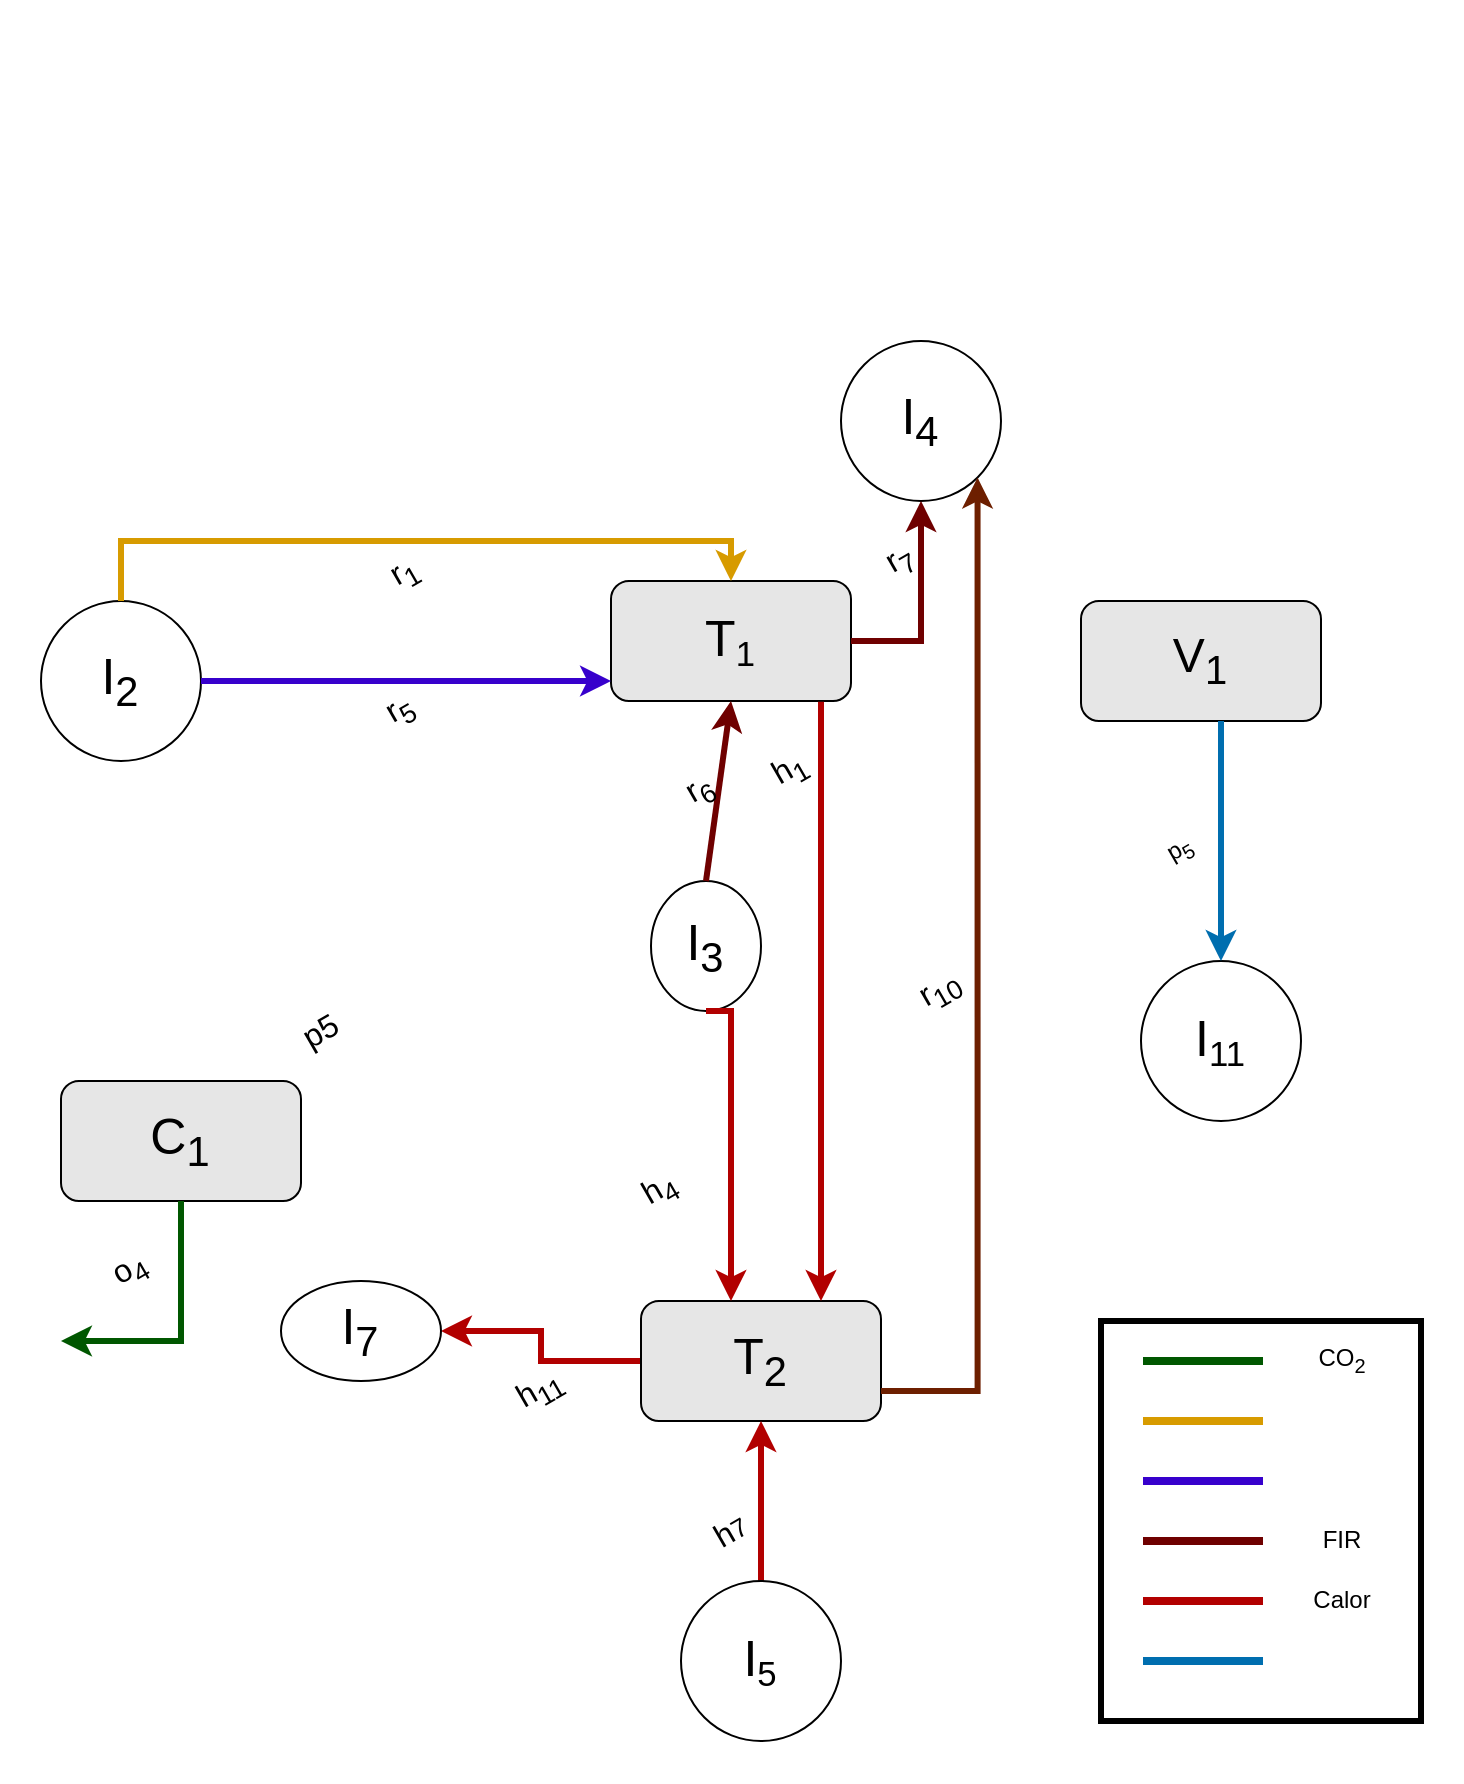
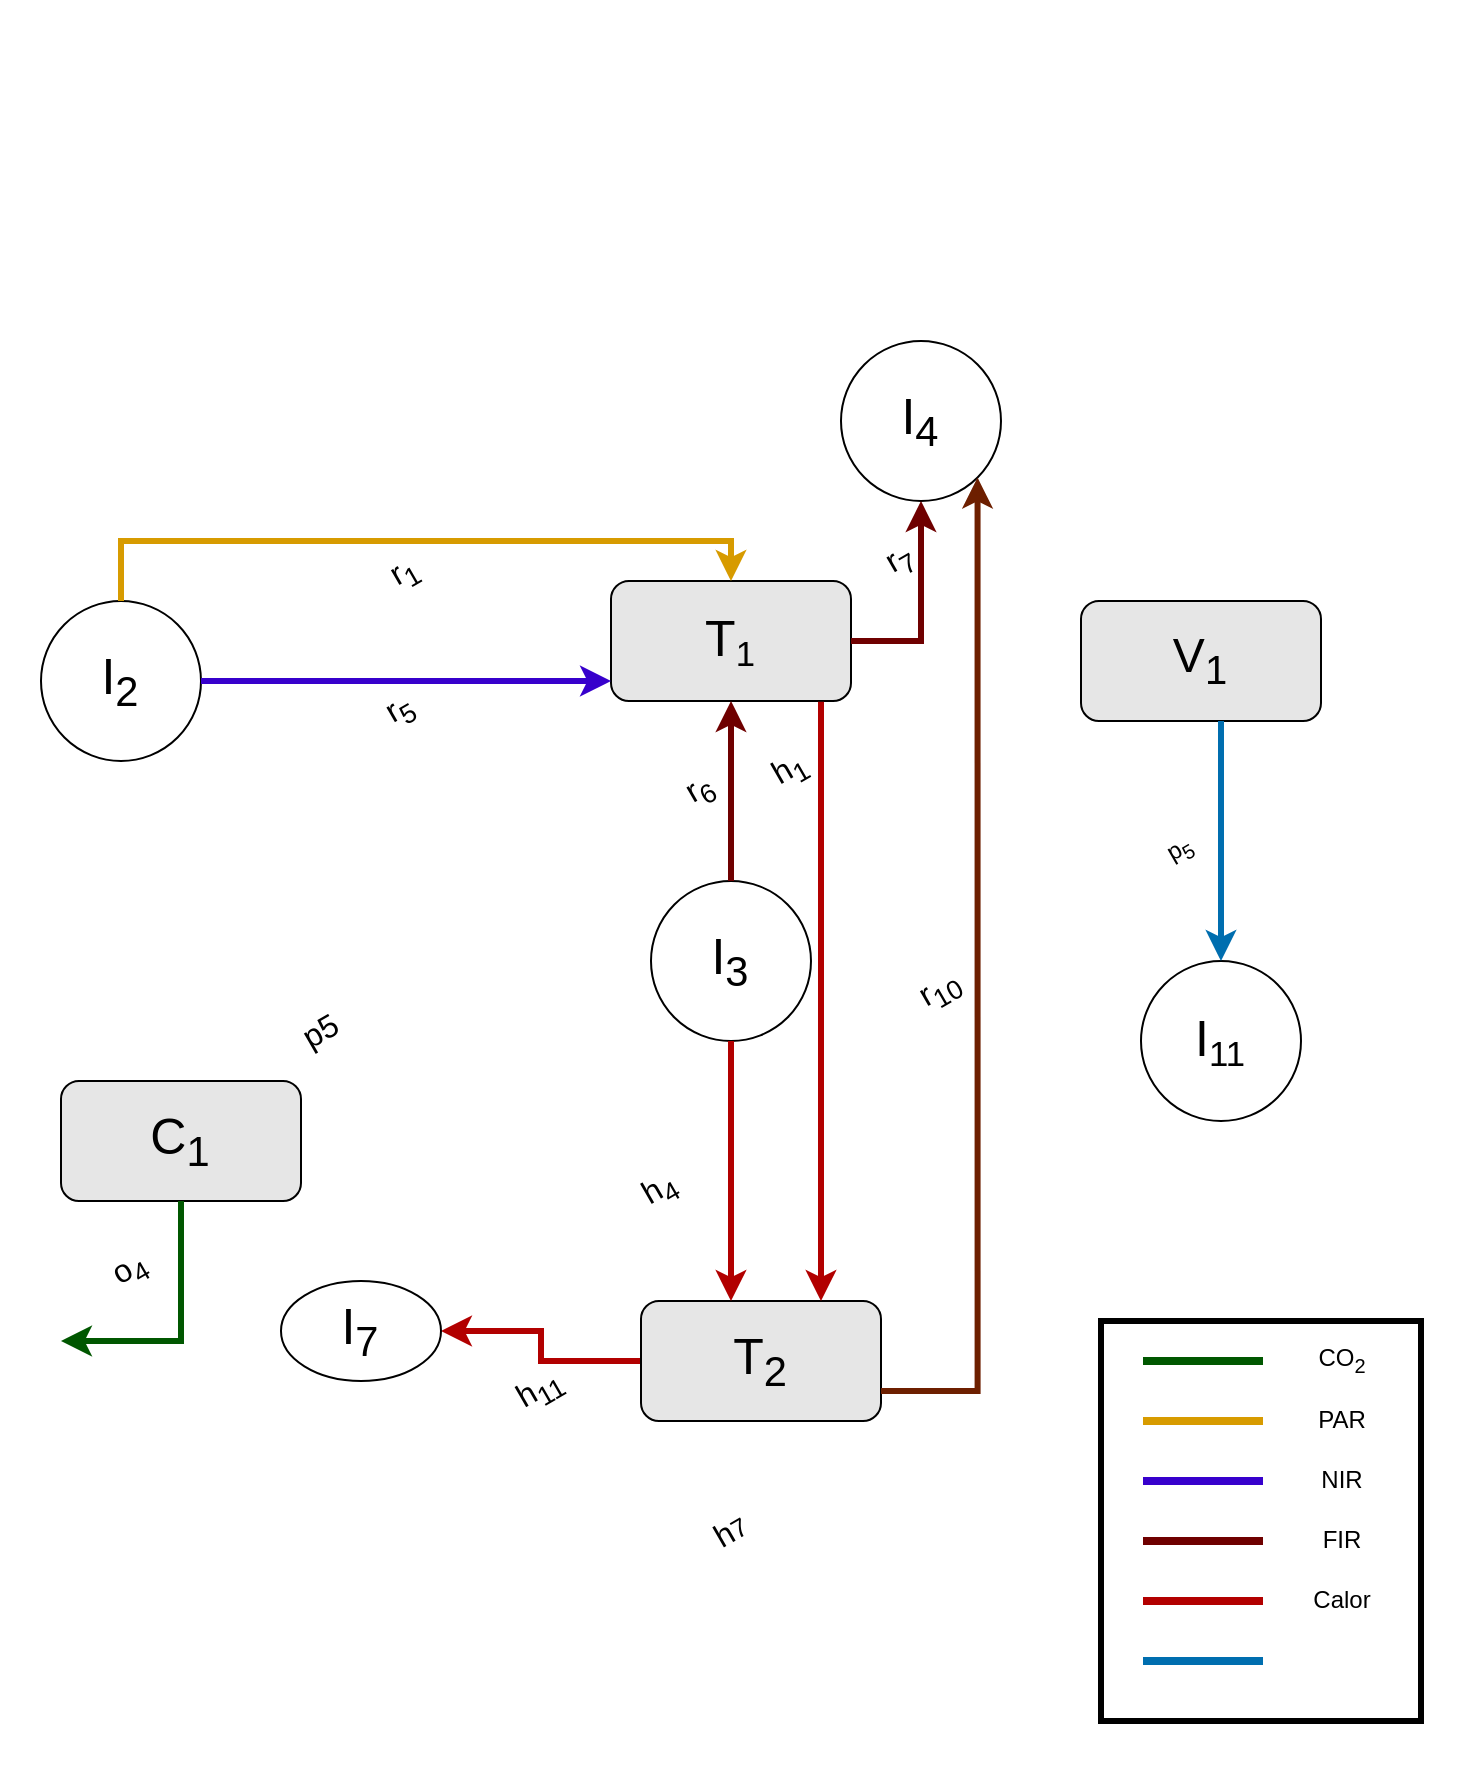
(706, 946) -> (731, 961)
none -> (1343, 1421)
none -> (1343, 1481)
(761, 1512) -> none
(761, 1661) -> none
